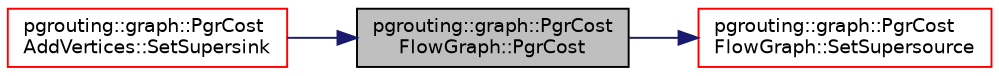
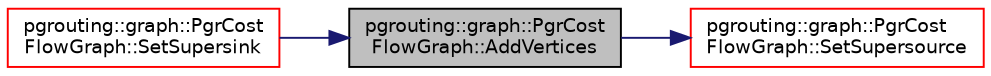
(147, 38) -> (144, 38)
(493, 38) -> (485, 38)
